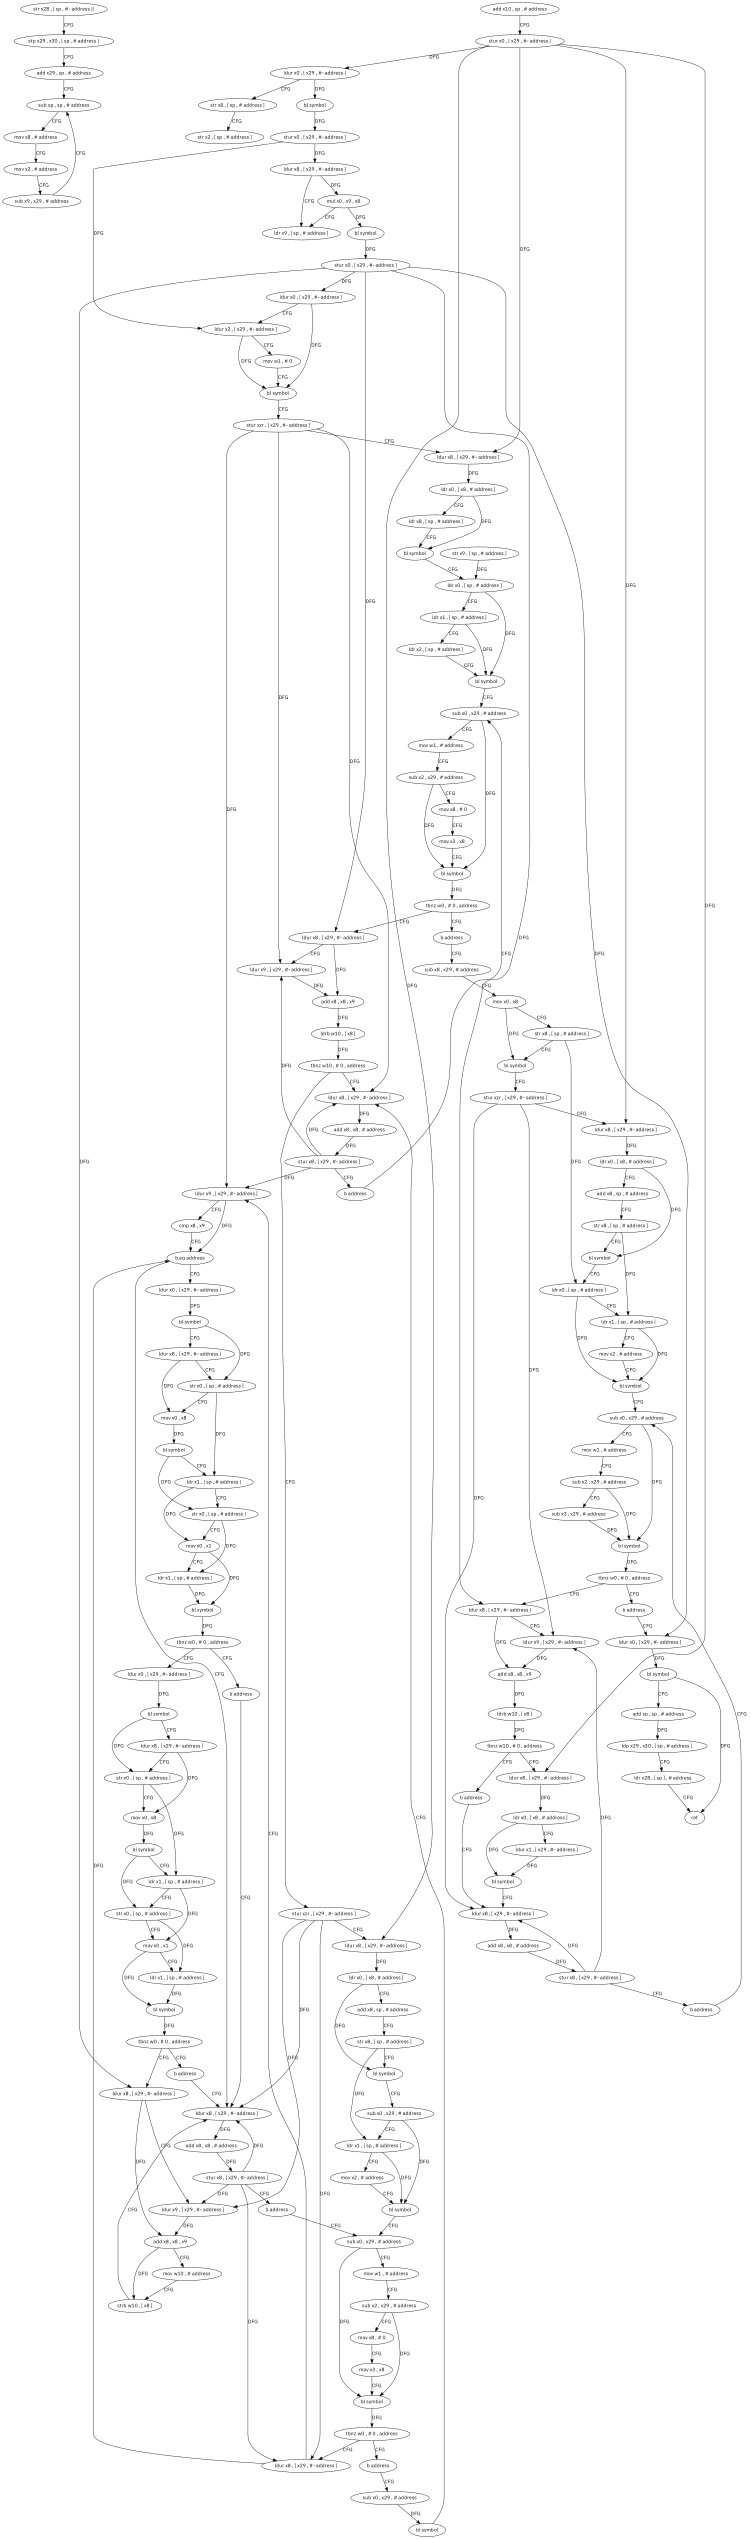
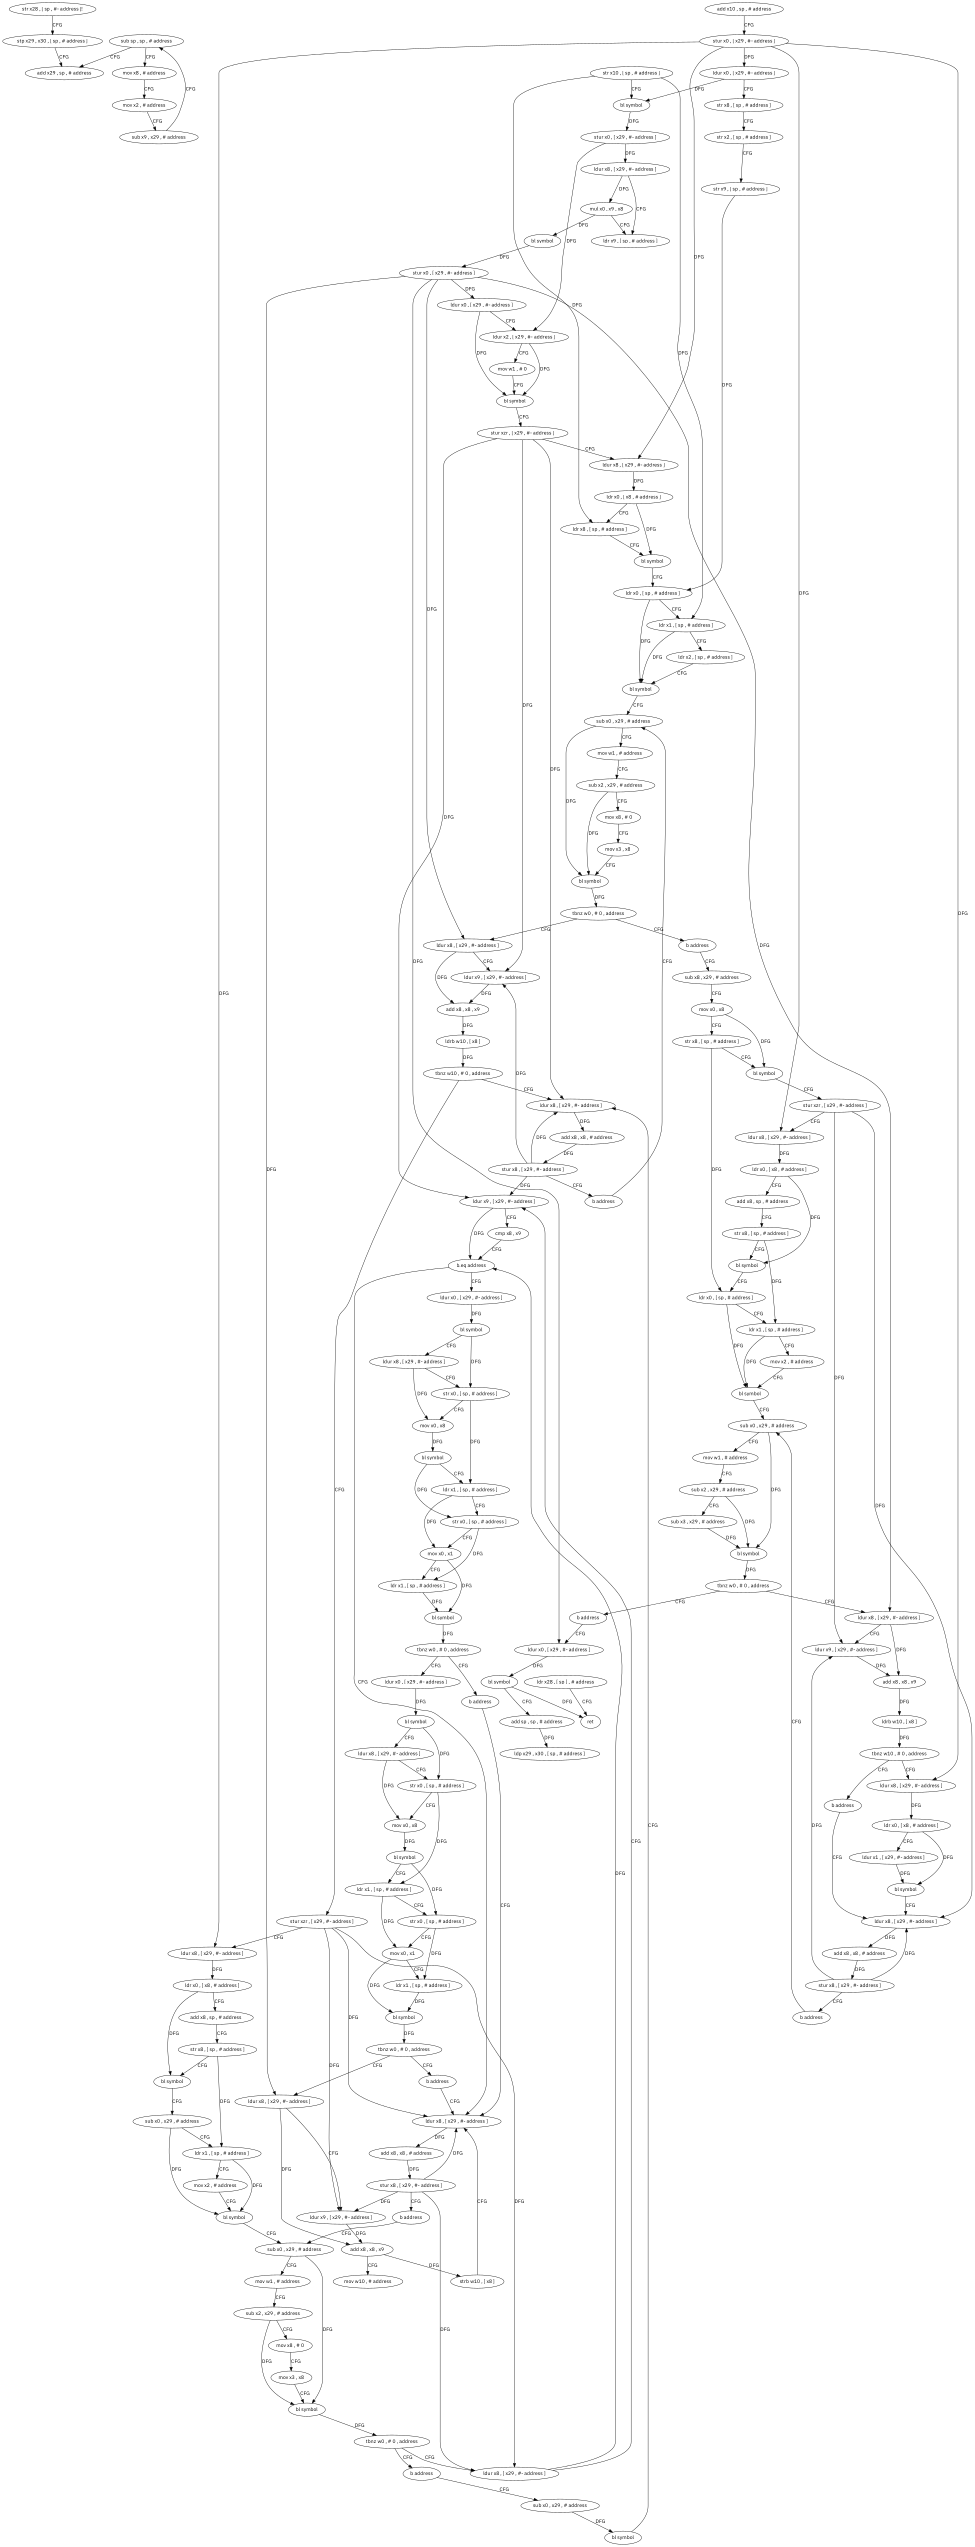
none -> (632, 73)
(64, 87) -> (107, 57)
none -> (742, 161)
(660, 1760) -> none
(162, 2289) -> none
